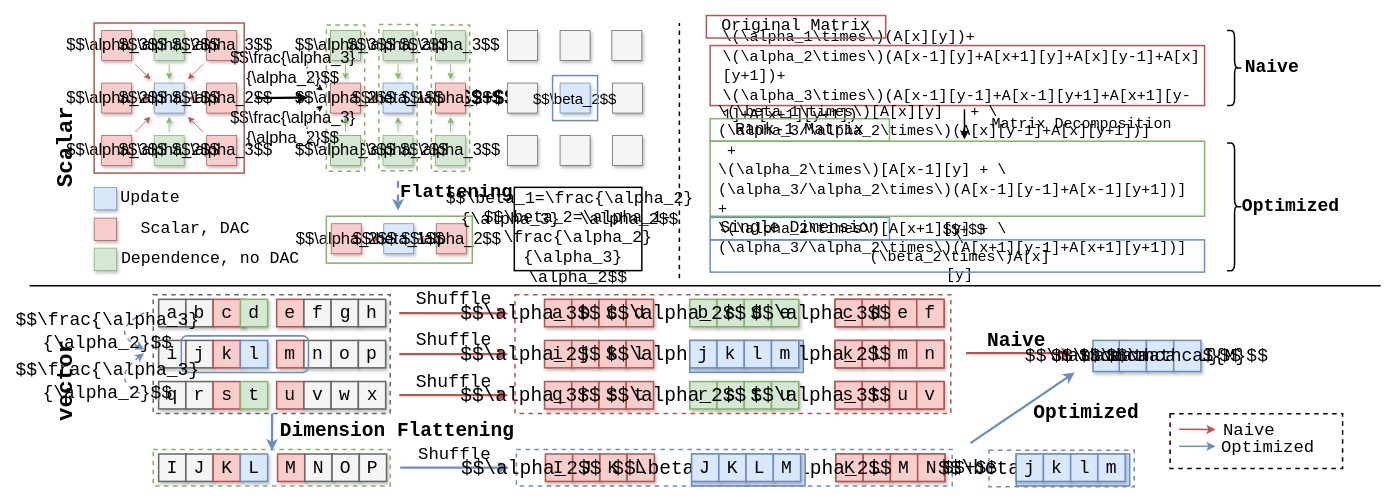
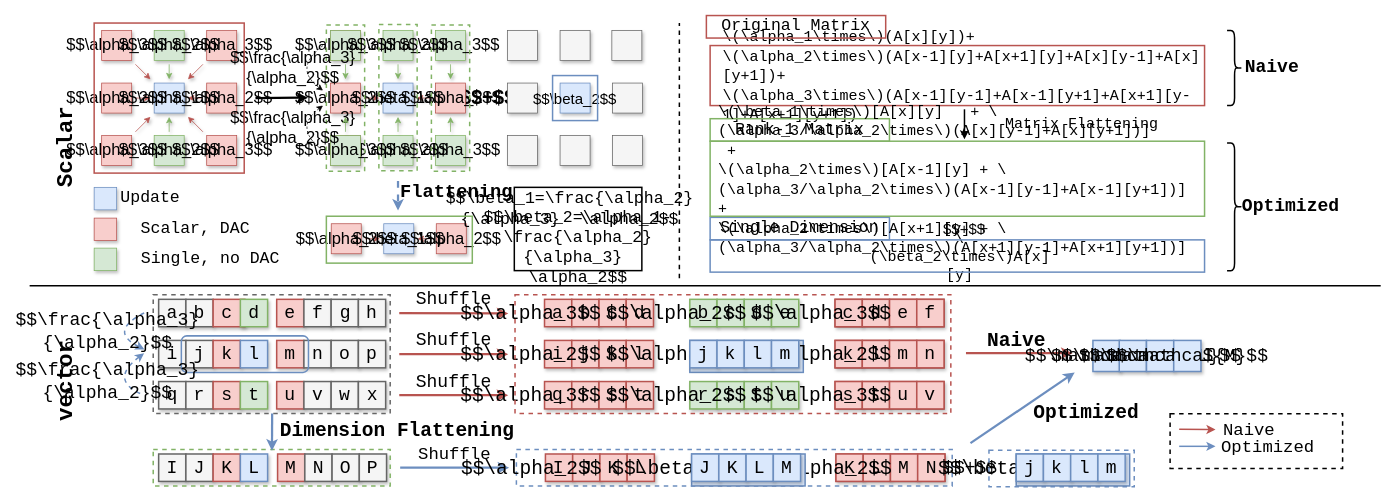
(1082, 124) -> (1082, 124)
(210, 259) -> (210, 259)
